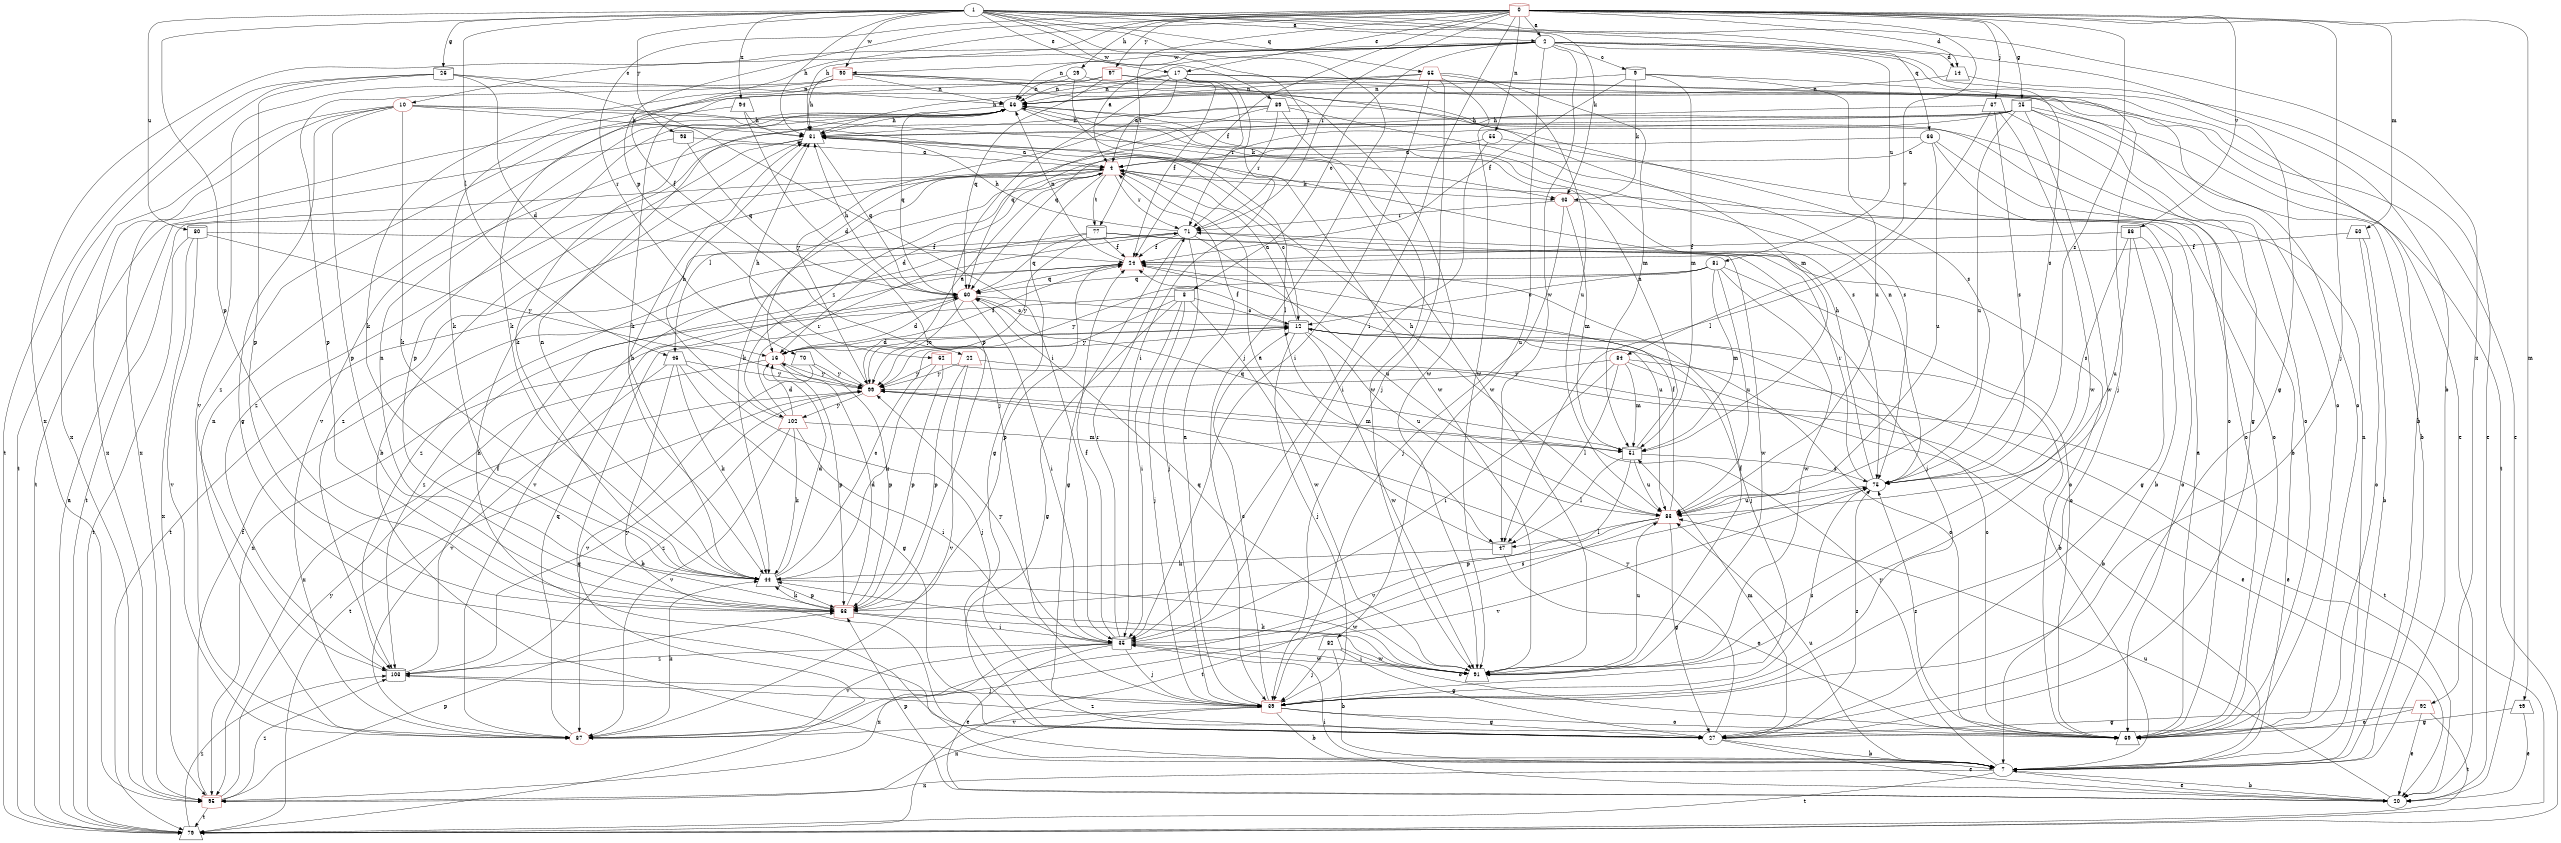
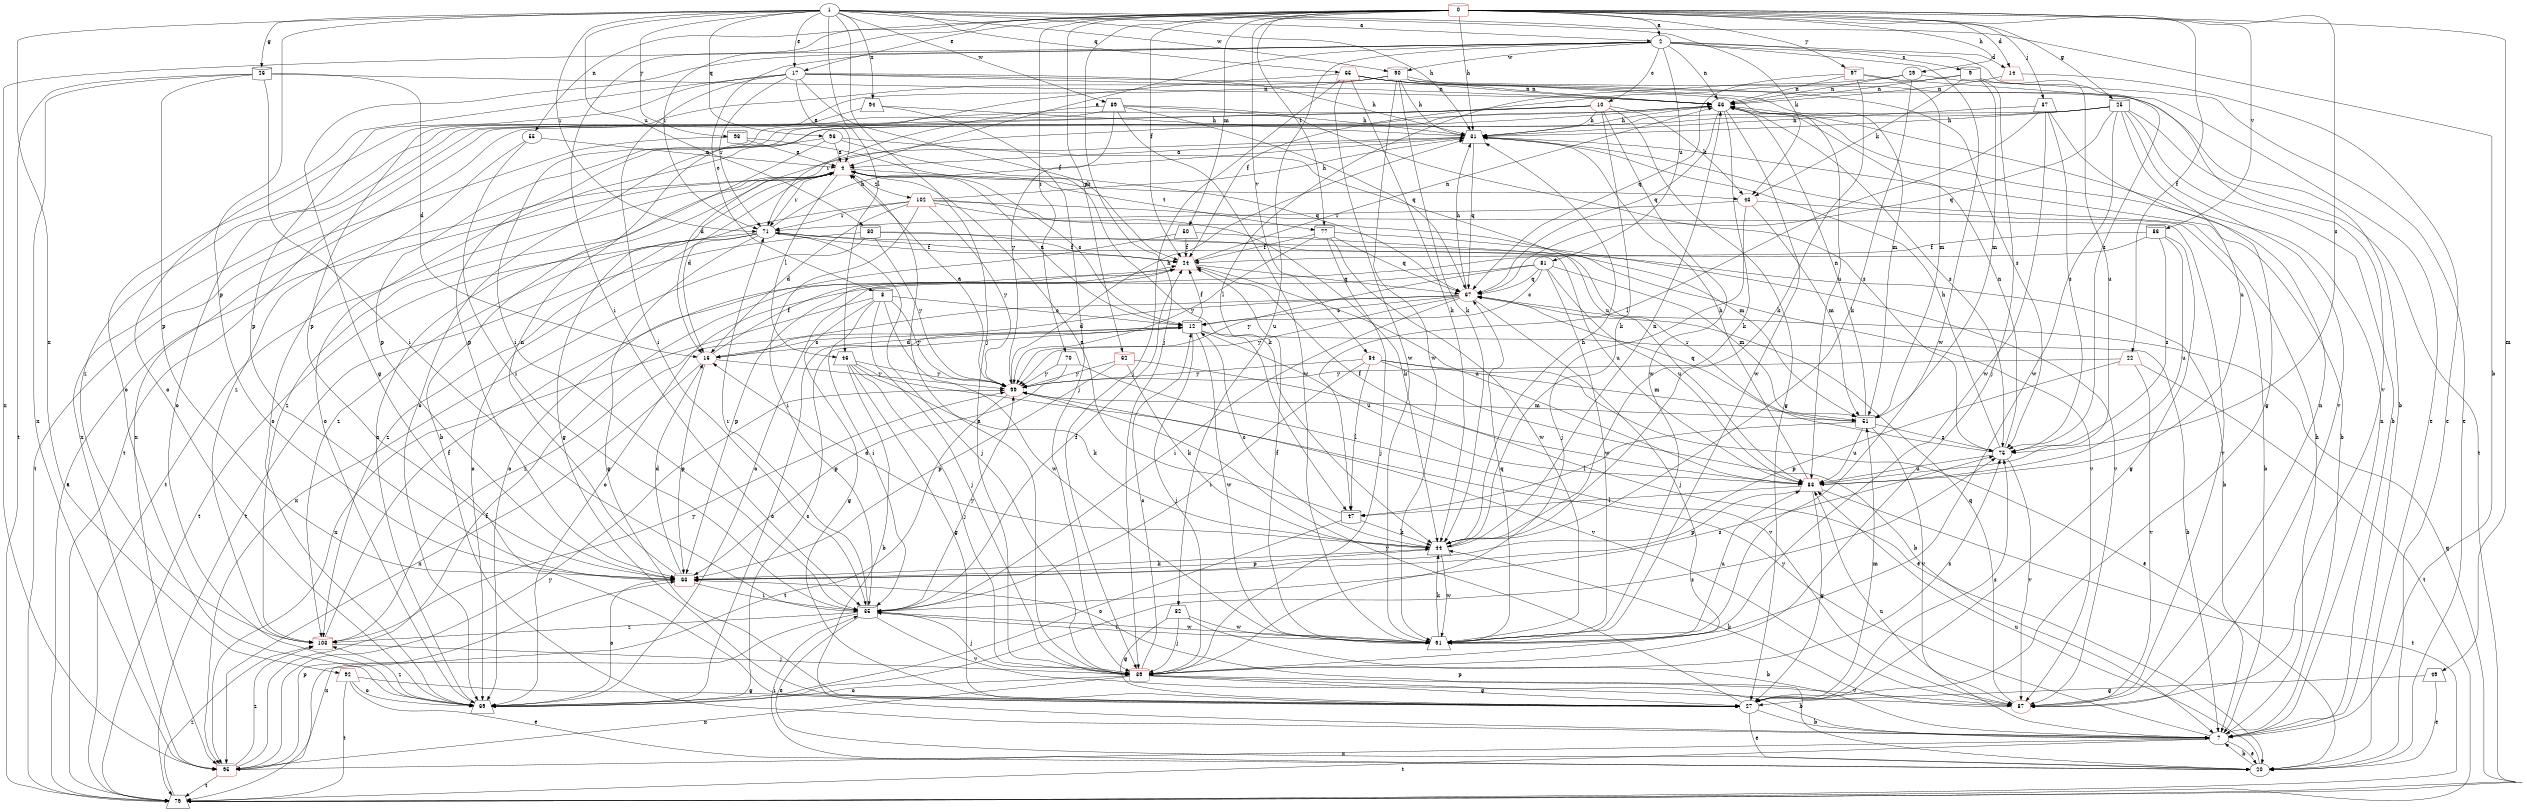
(1958, 74) -> (2012, 74)
(1930, 137) -> (833, 137)
(967, 295) -> (1468, 295)
(1548, 303) -> (1922, 377)
(835, 405) -> (1001, 295)
(396, 675) -> (323, 643)
